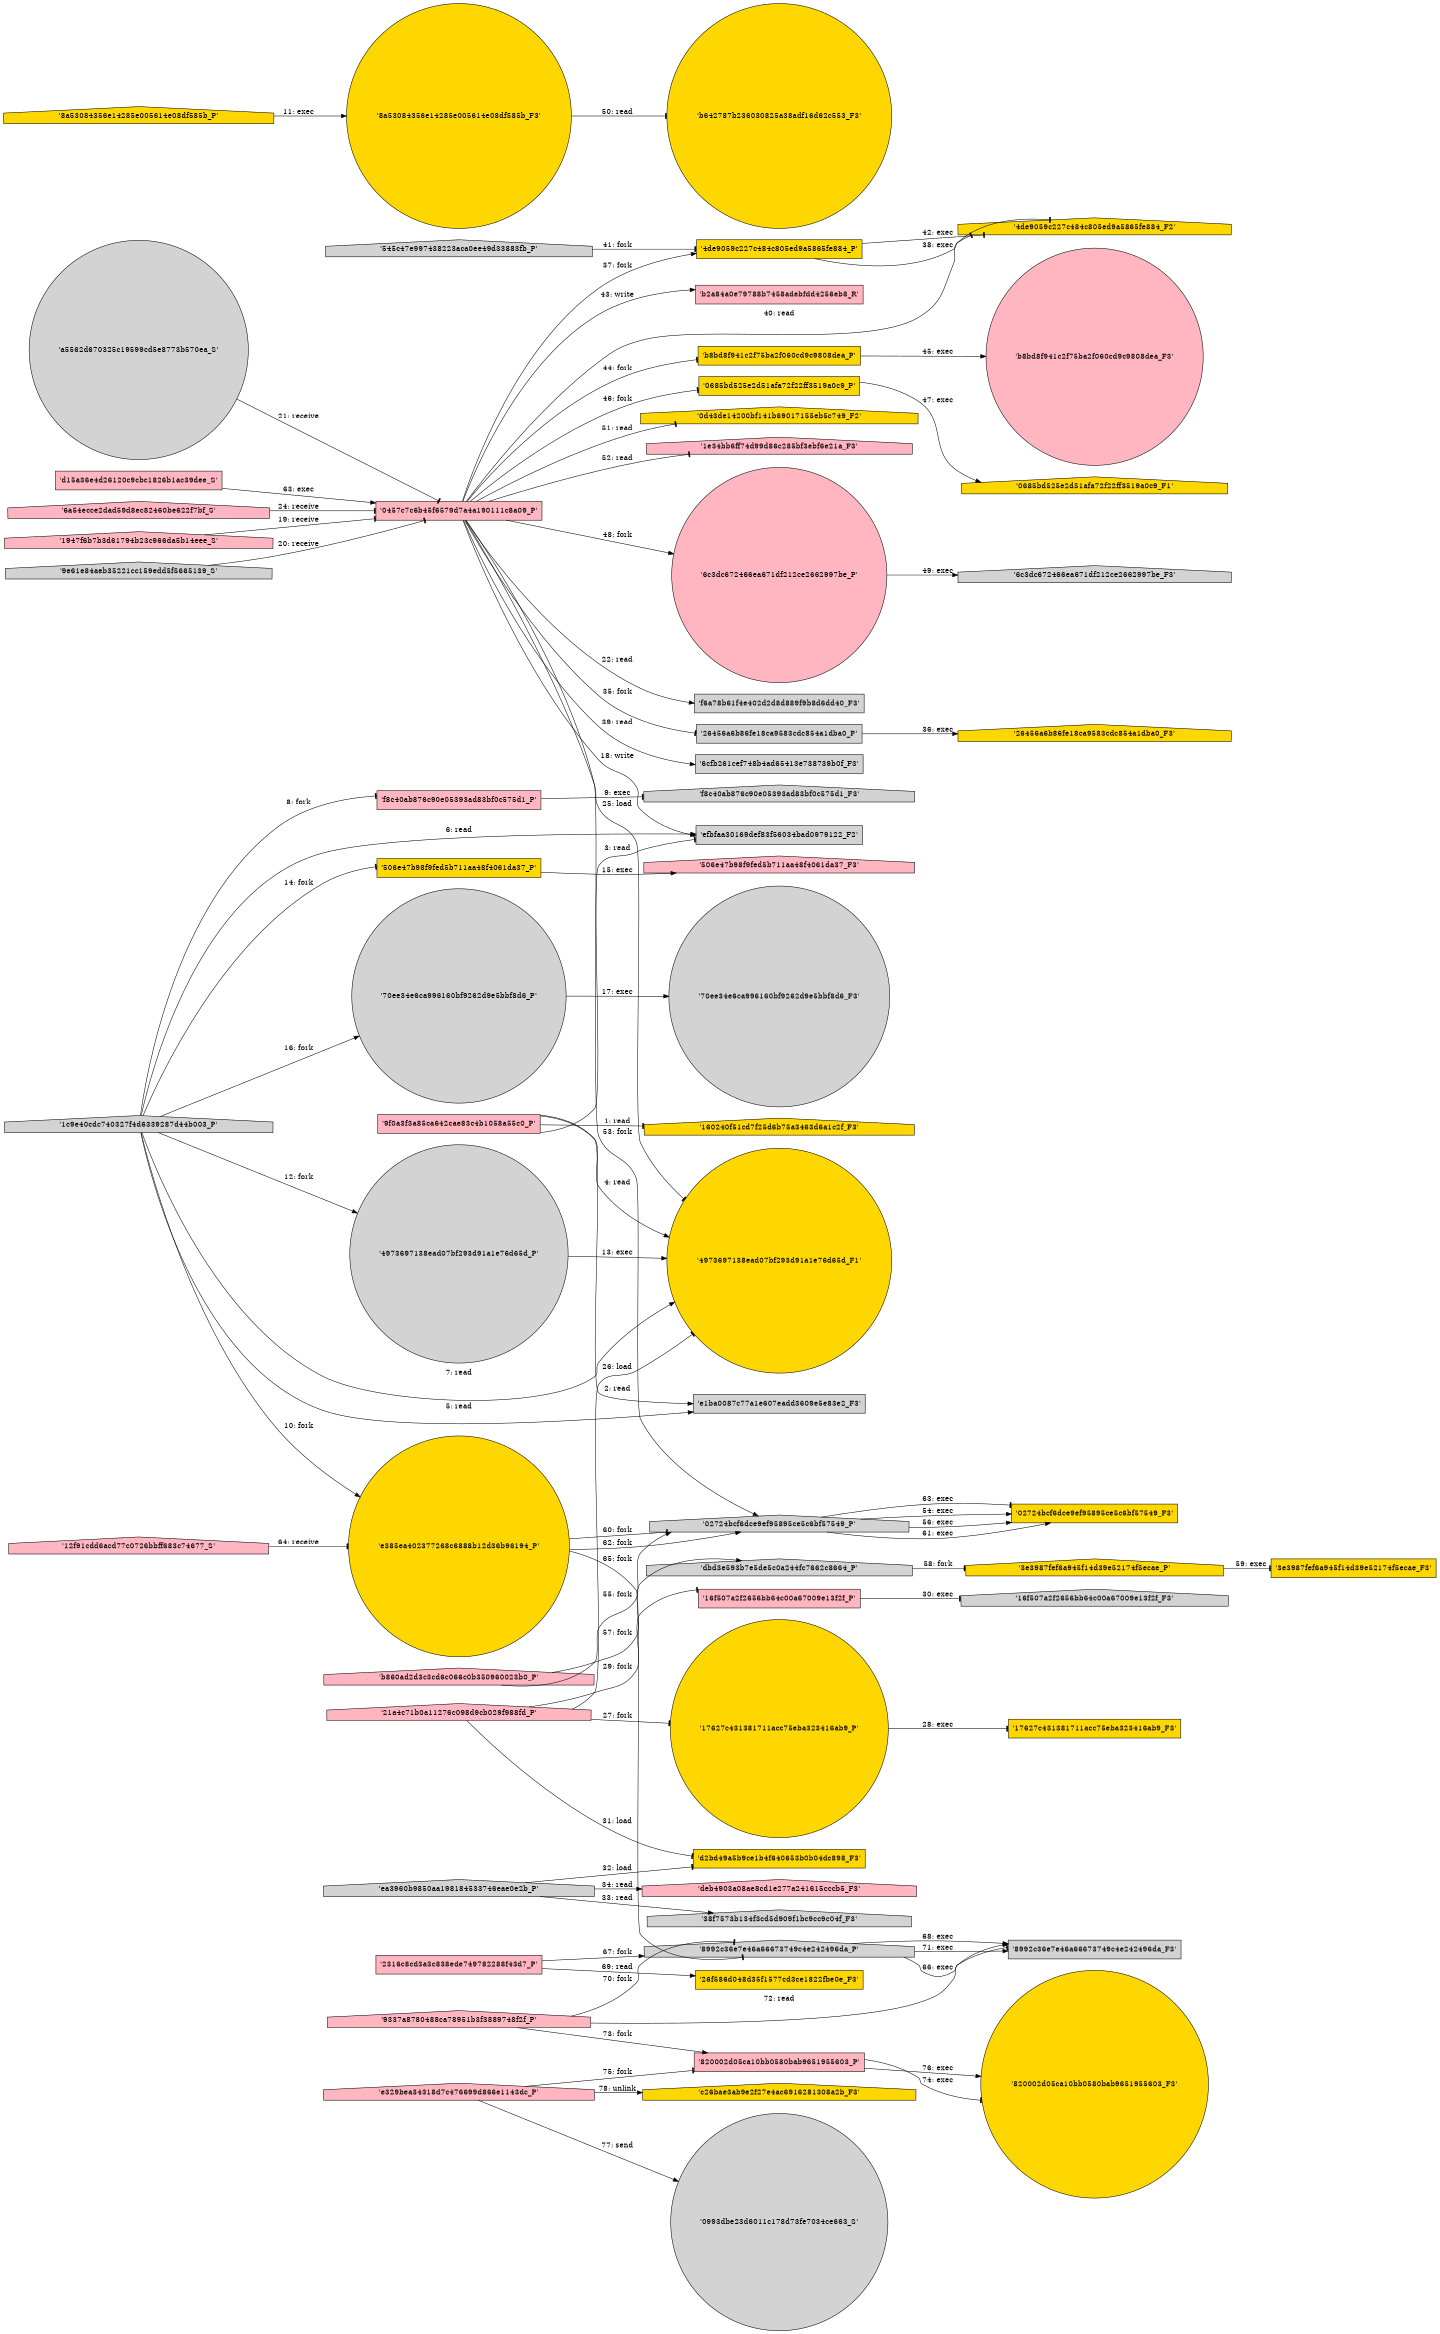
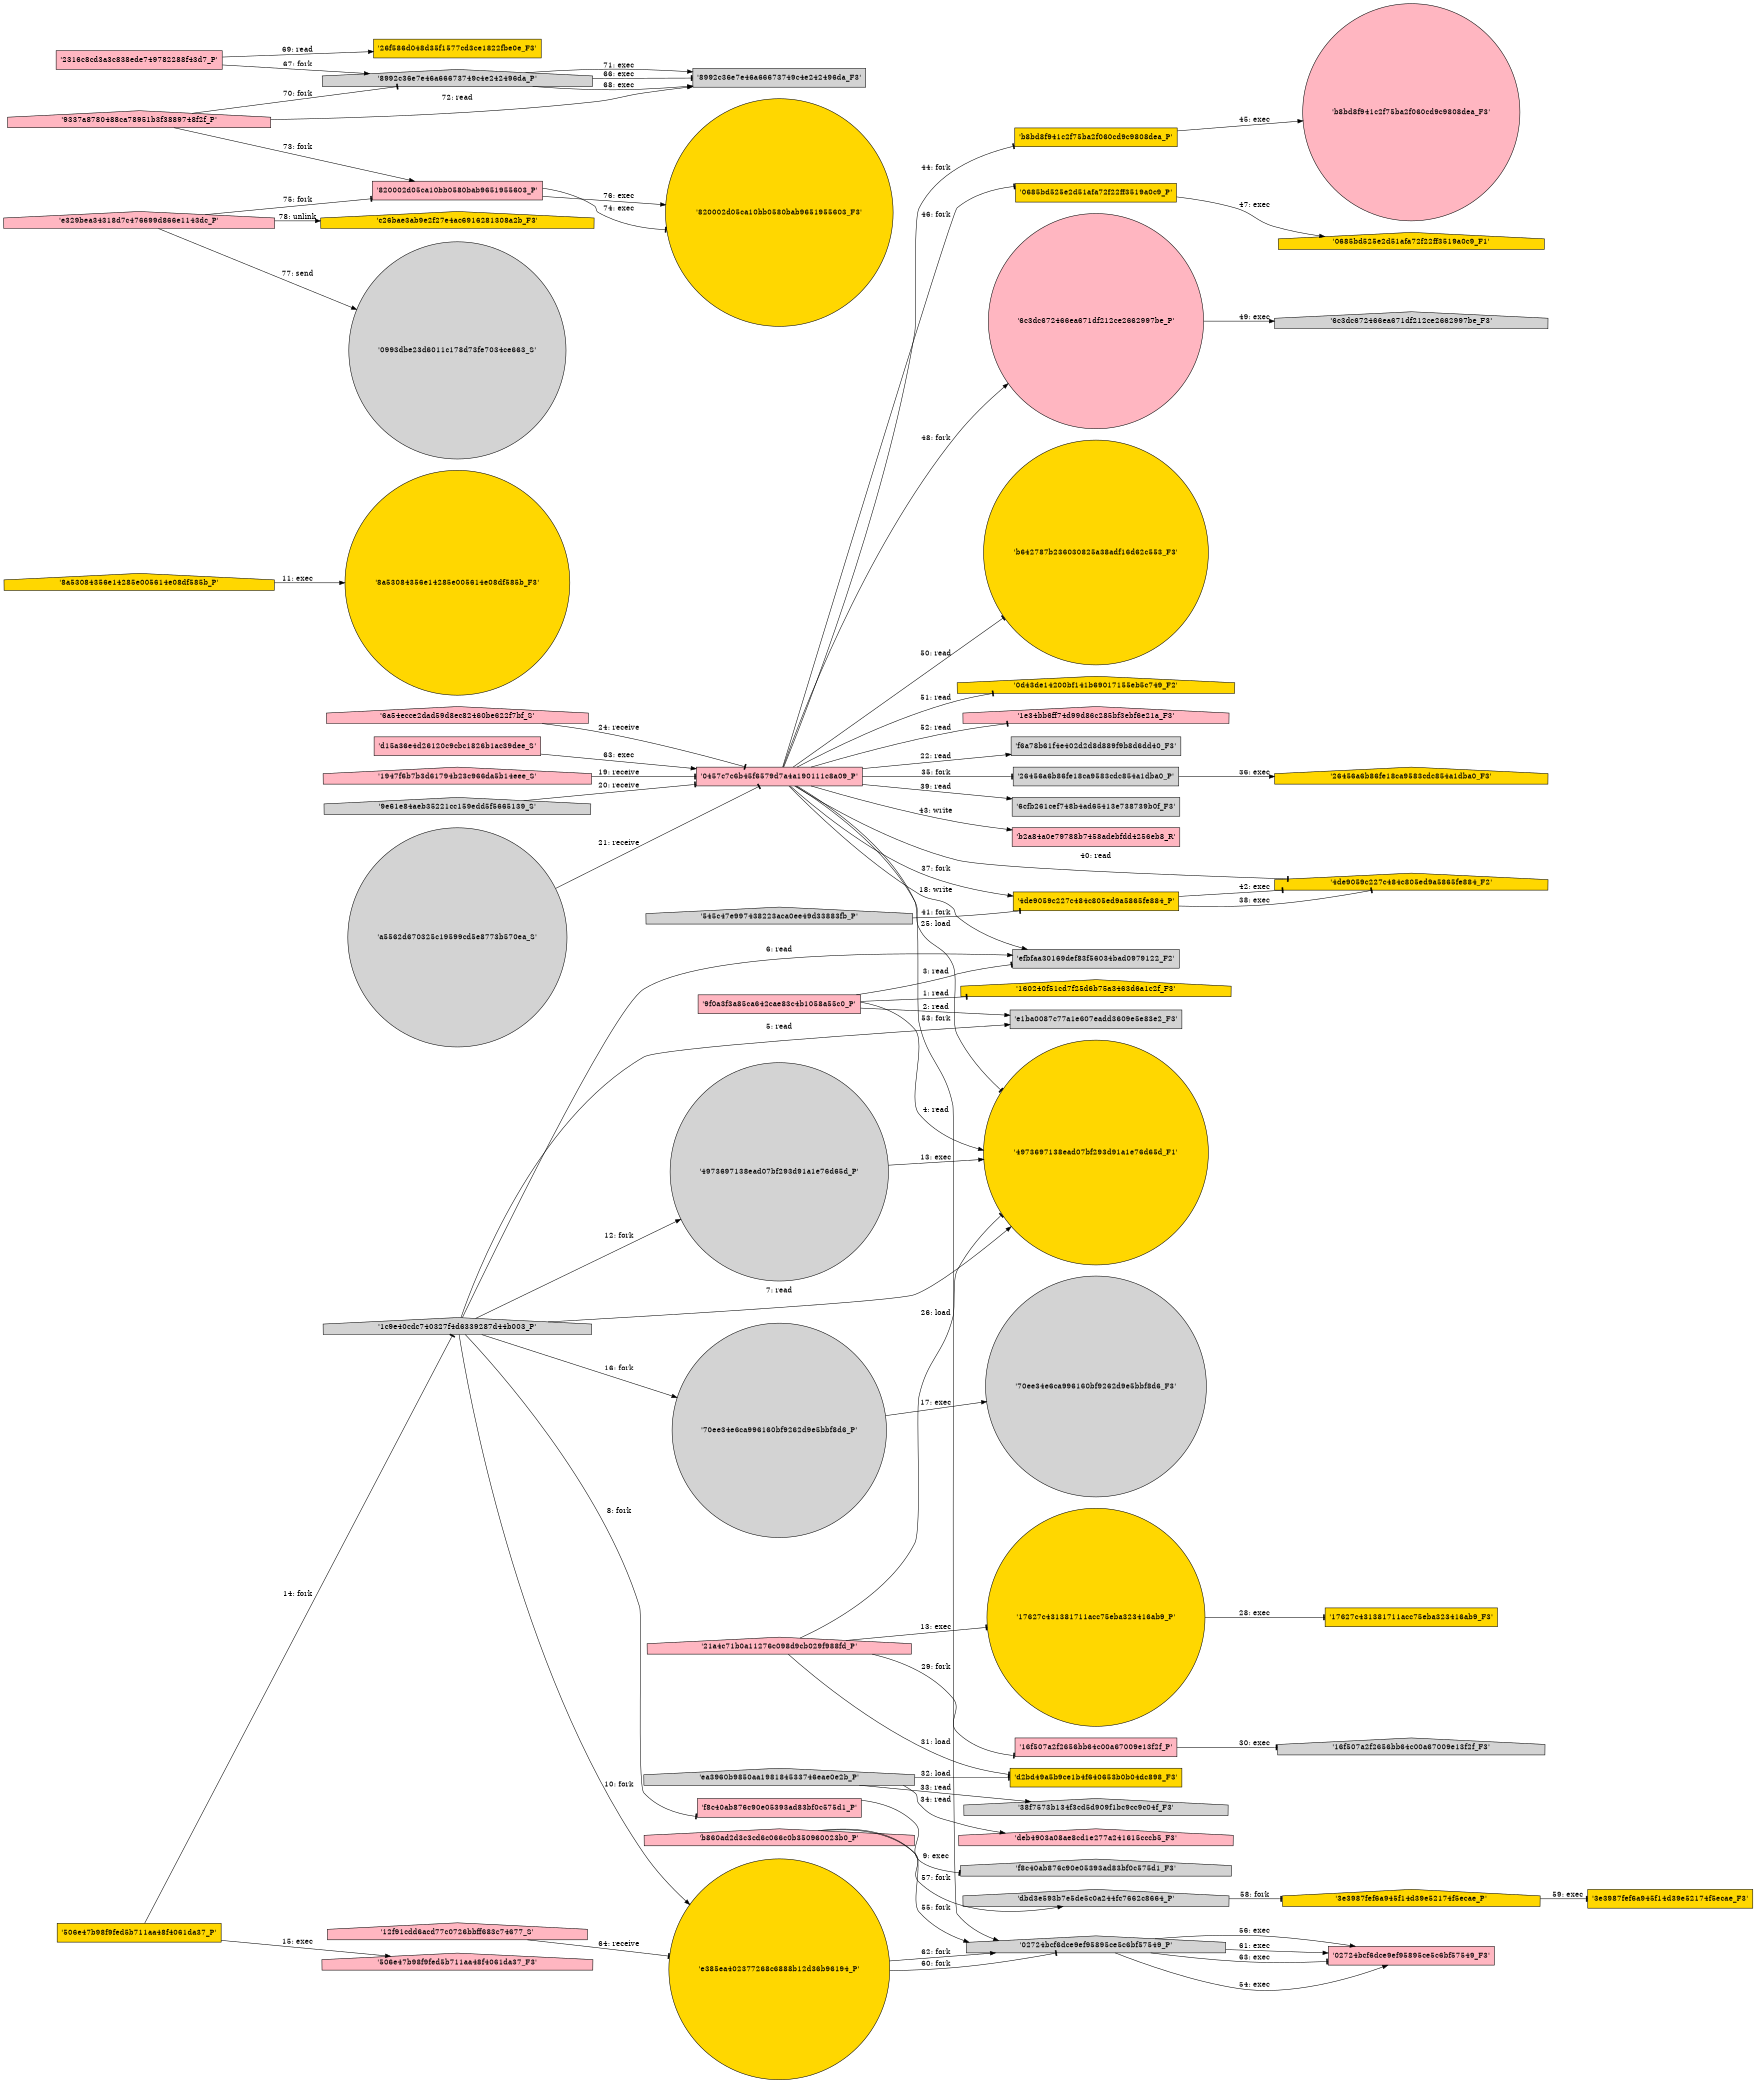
(618, 116) -> (898, 693)
(233, 964) -> (298, 1630)
(1095, 1513) -> (1411, 1956)
(617, 1716) -> (936, 1627)
(638, 1776) -> none
